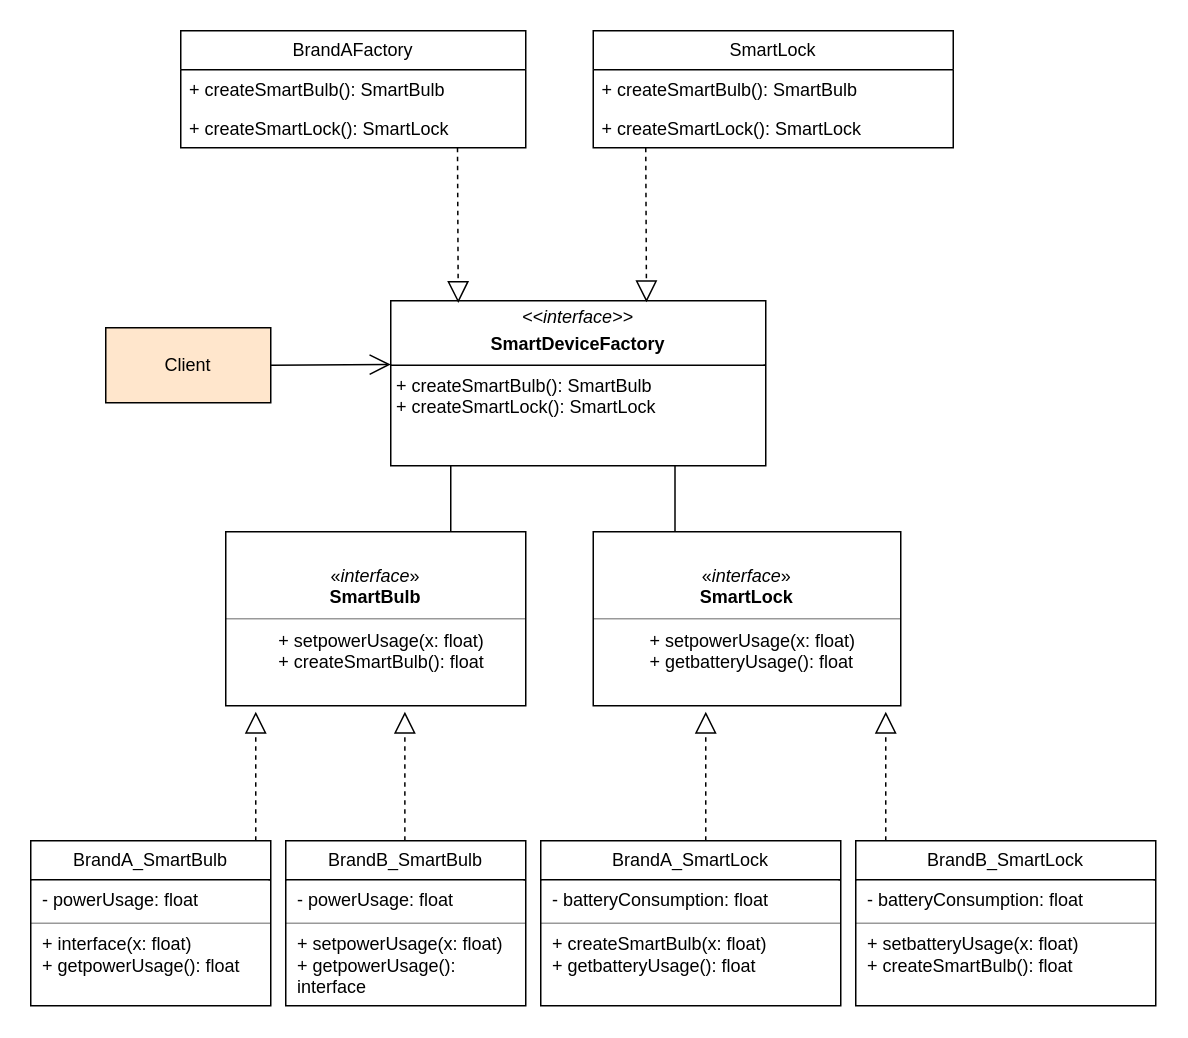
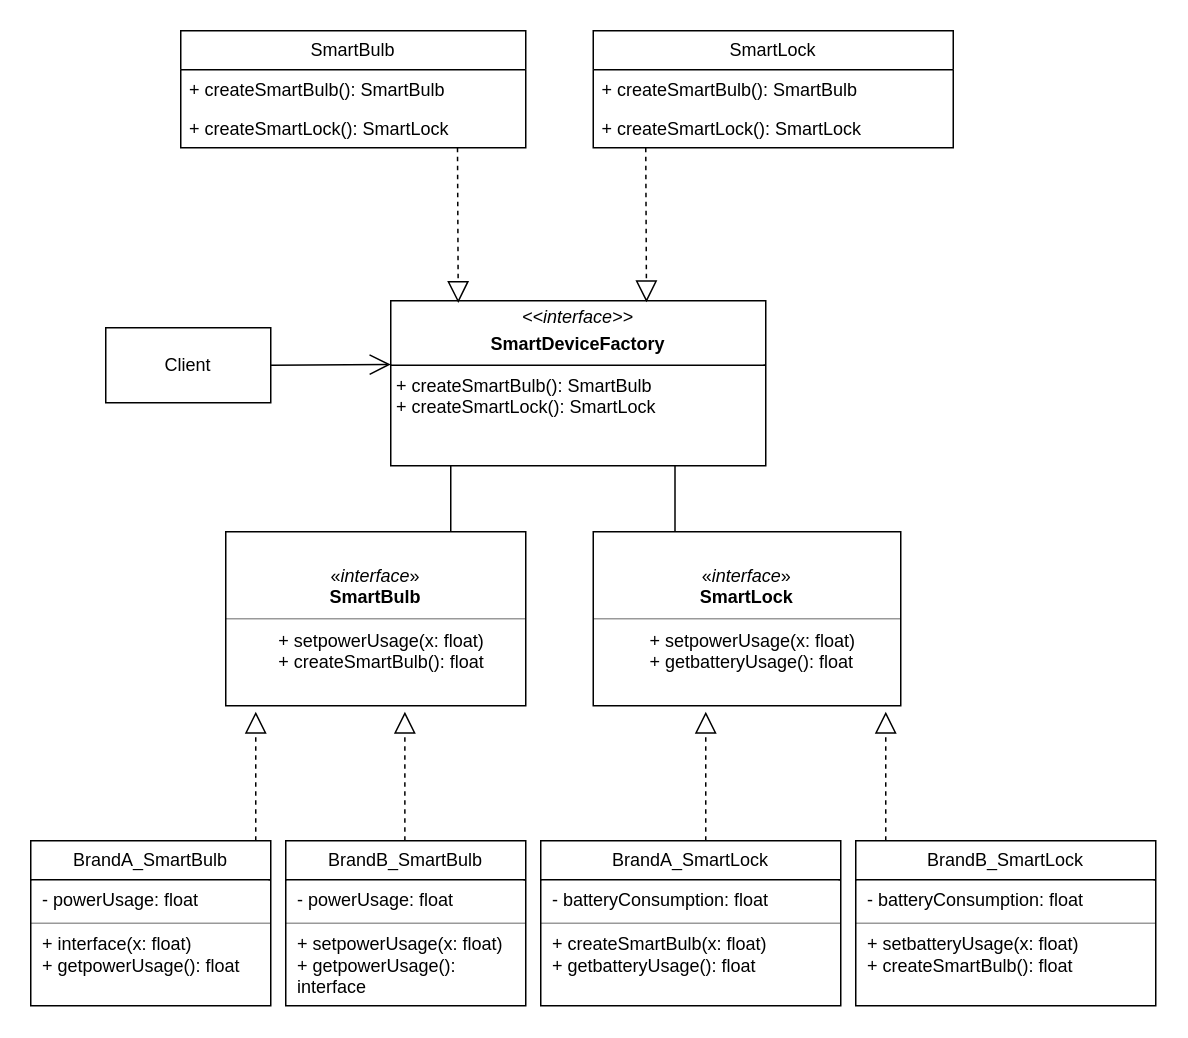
(353, 50) -> (353, 50)
(188, 365) -> (188, 365)
